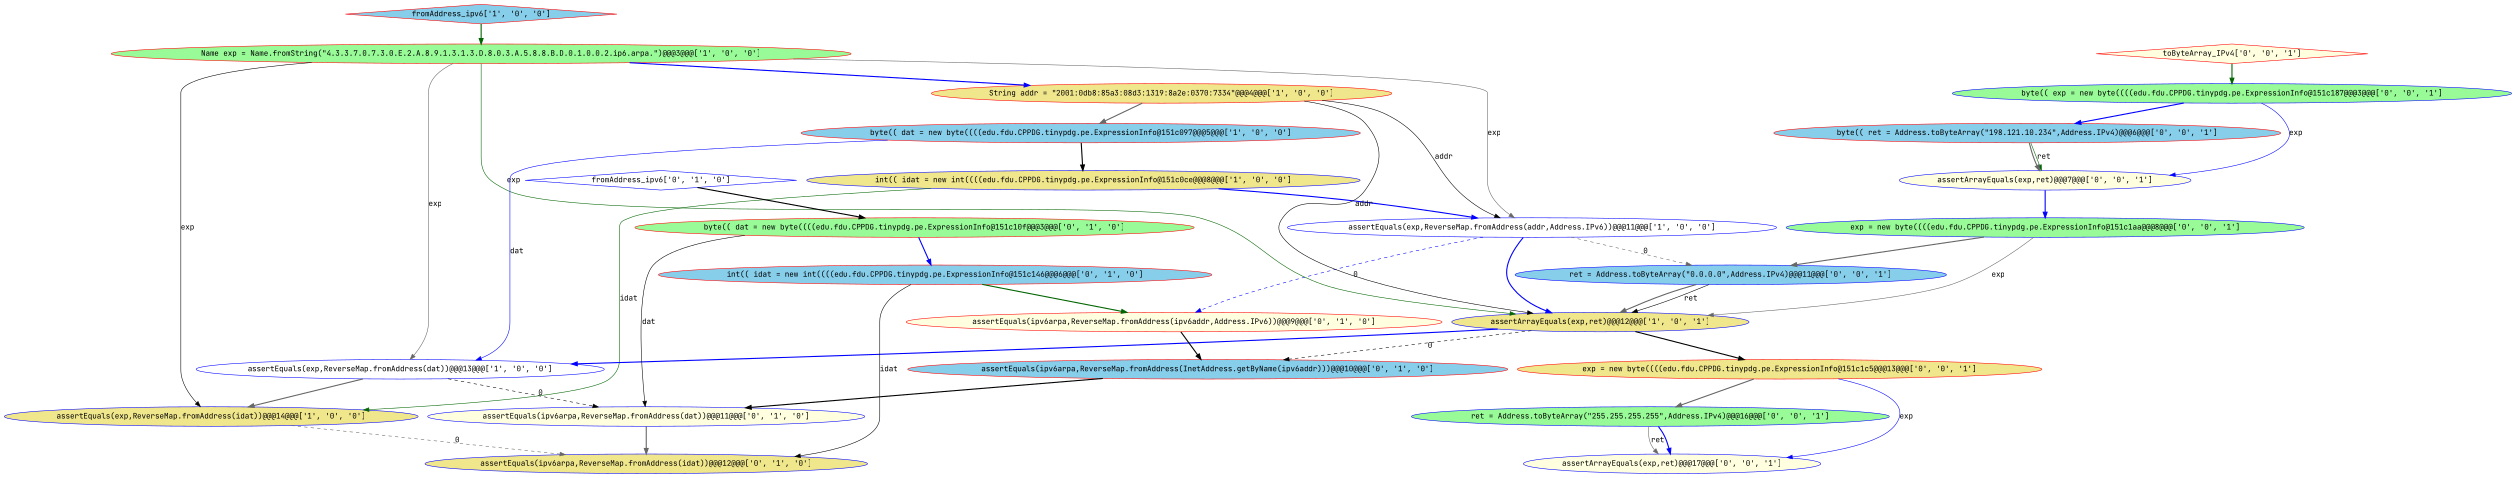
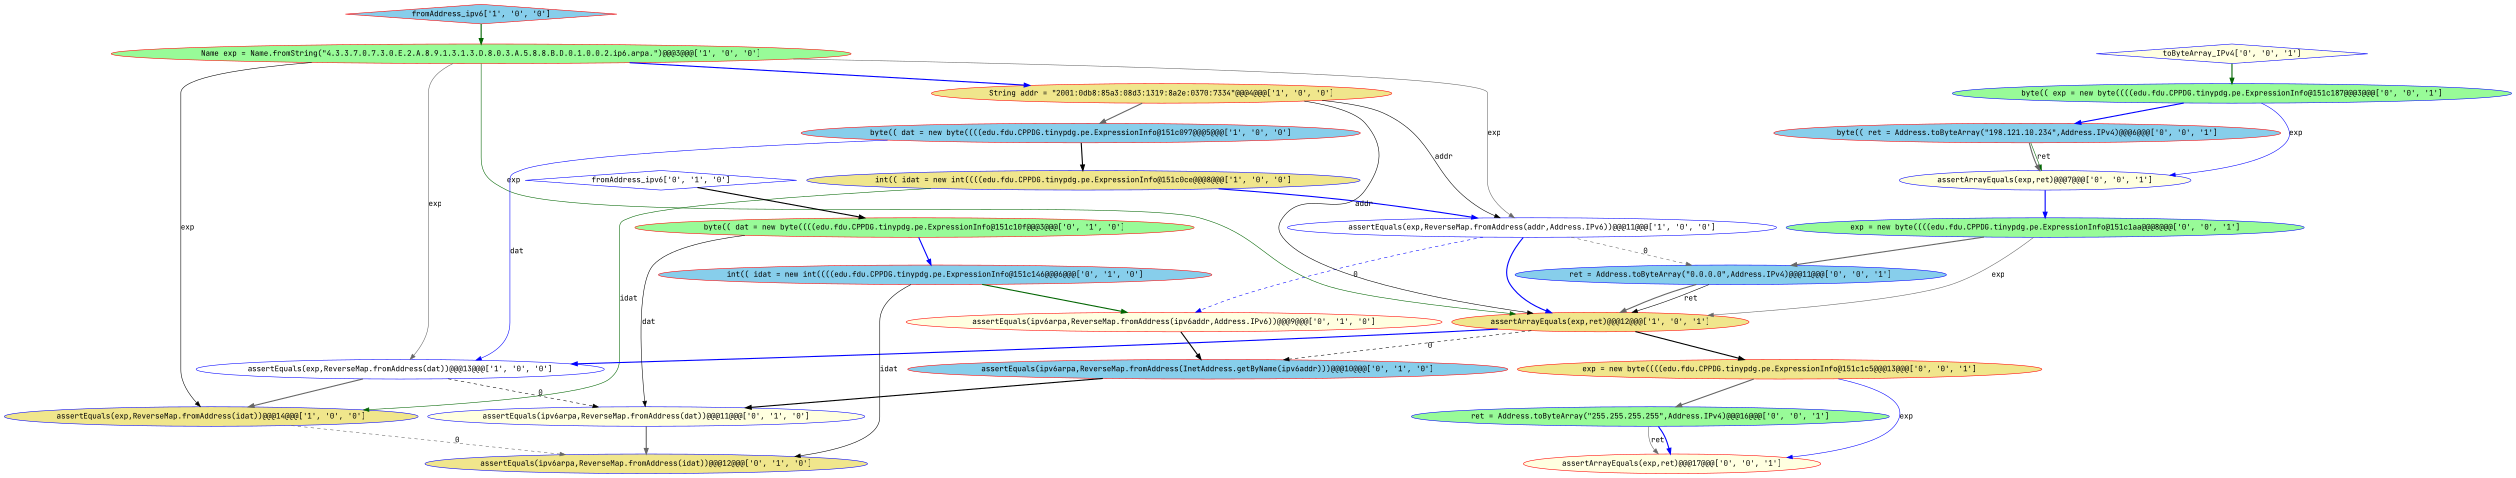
(2232, 54) -> (2232, 54)
(1600, 322) -> (1600, 322)
(1672, 464) -> (1672, 464)
